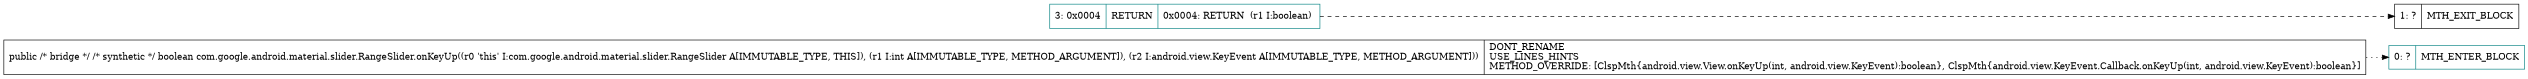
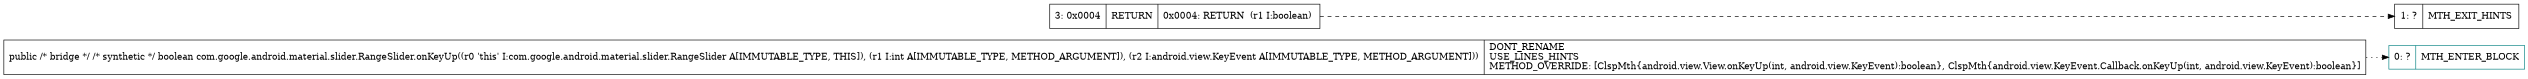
(1185, 16) -> (1185, 16)
(2470, 16) -> (2470, 16)
